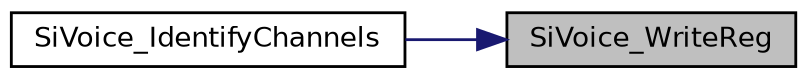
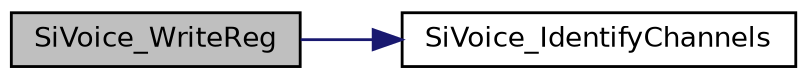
(441, 40) -> (337, 40)
